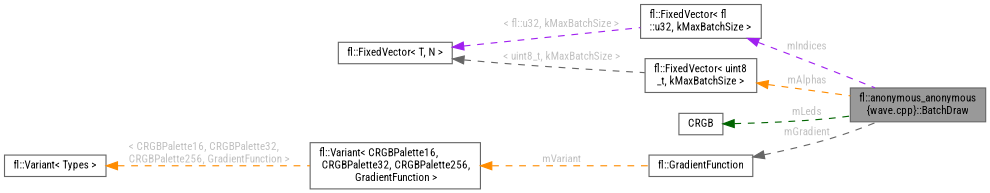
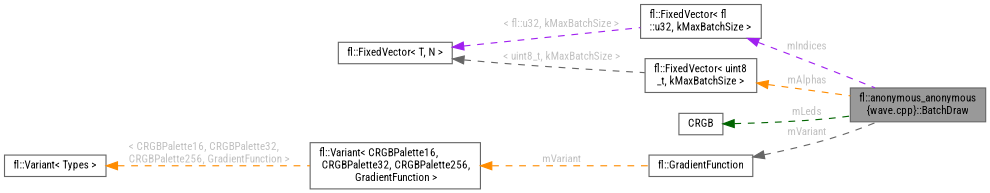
(806, 133) -> (806, 133)
